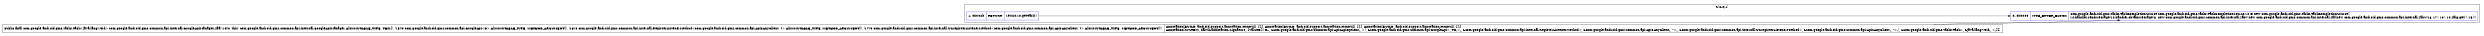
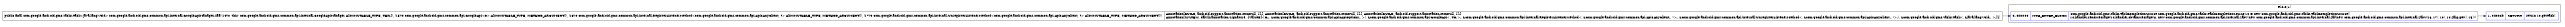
(1524, 16) -> (2481, 16)
